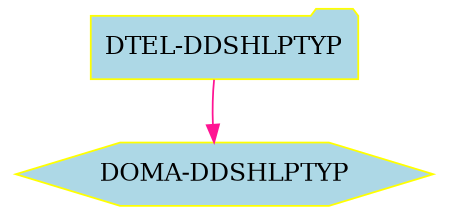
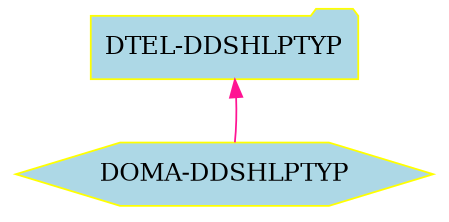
(213, 102) -> (236, 120)
